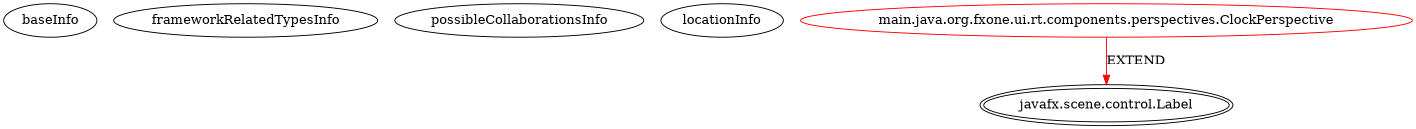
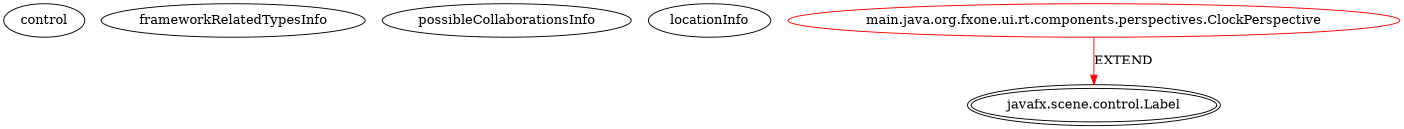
(50, 20) -> (44, 20)
